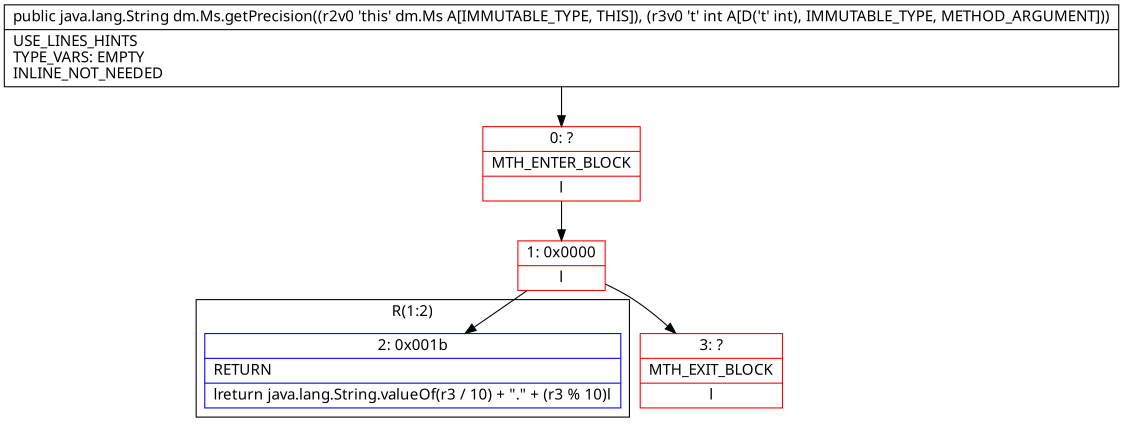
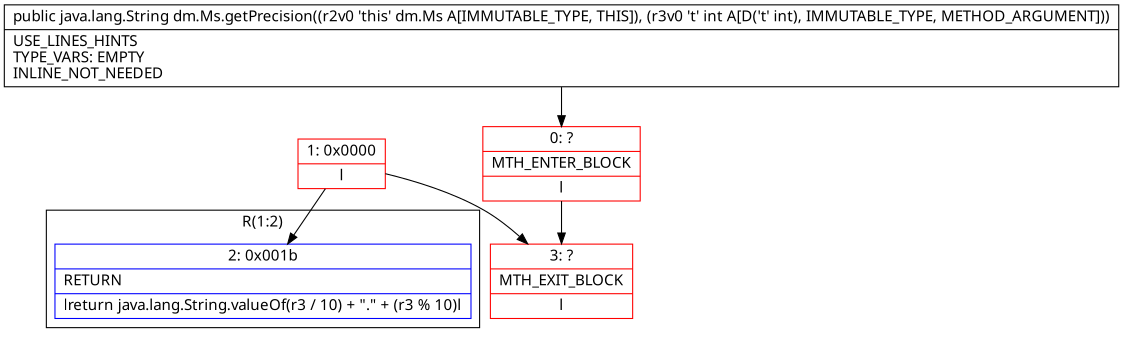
(562, 215) -> (562, 217)
